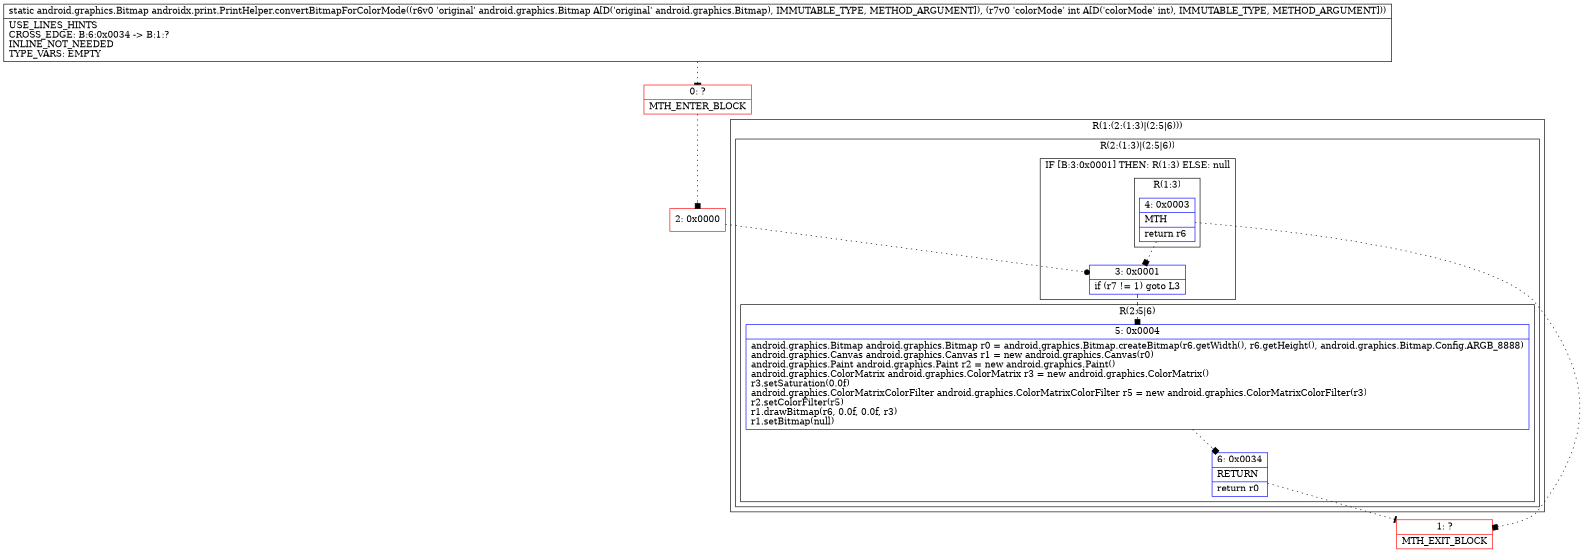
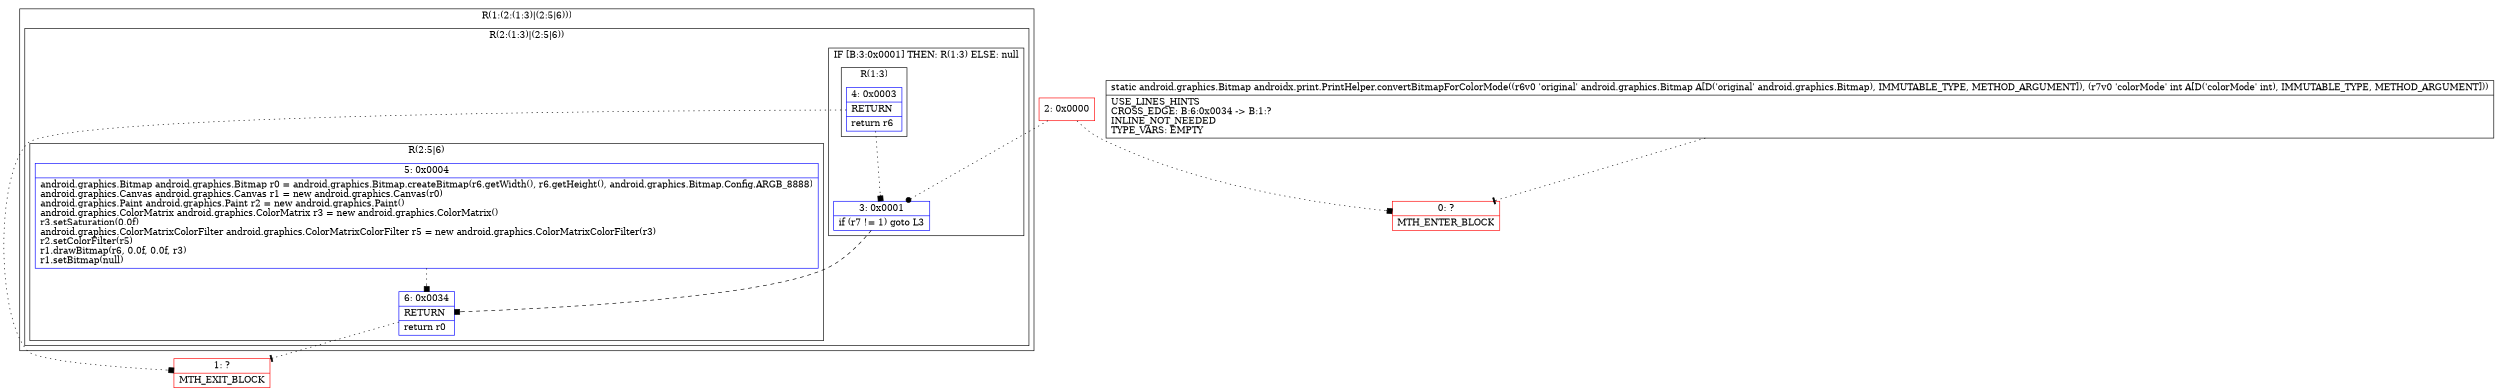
(698, 158) -> (1226, 183)
(1156, 220) -> (872, 109)
(1138, 308) -> (675, 298)
